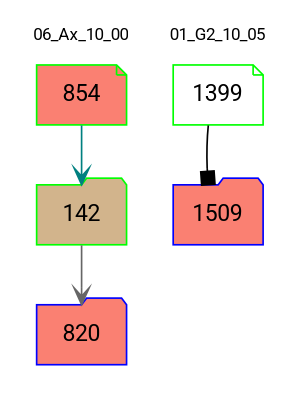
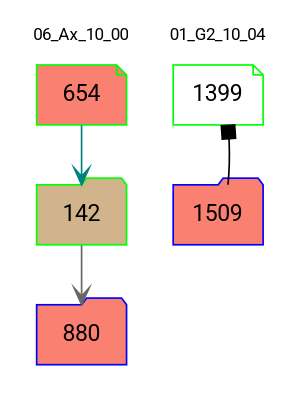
(218, 36) -> (218, 36)
(82, 95) -> (82, 95)
(207, 147) -> (229, 163)
(82, 335) -> (82, 335)
